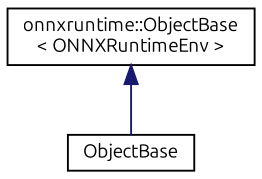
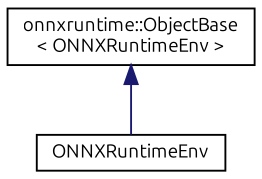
(131, 153) -> (131, 153)
